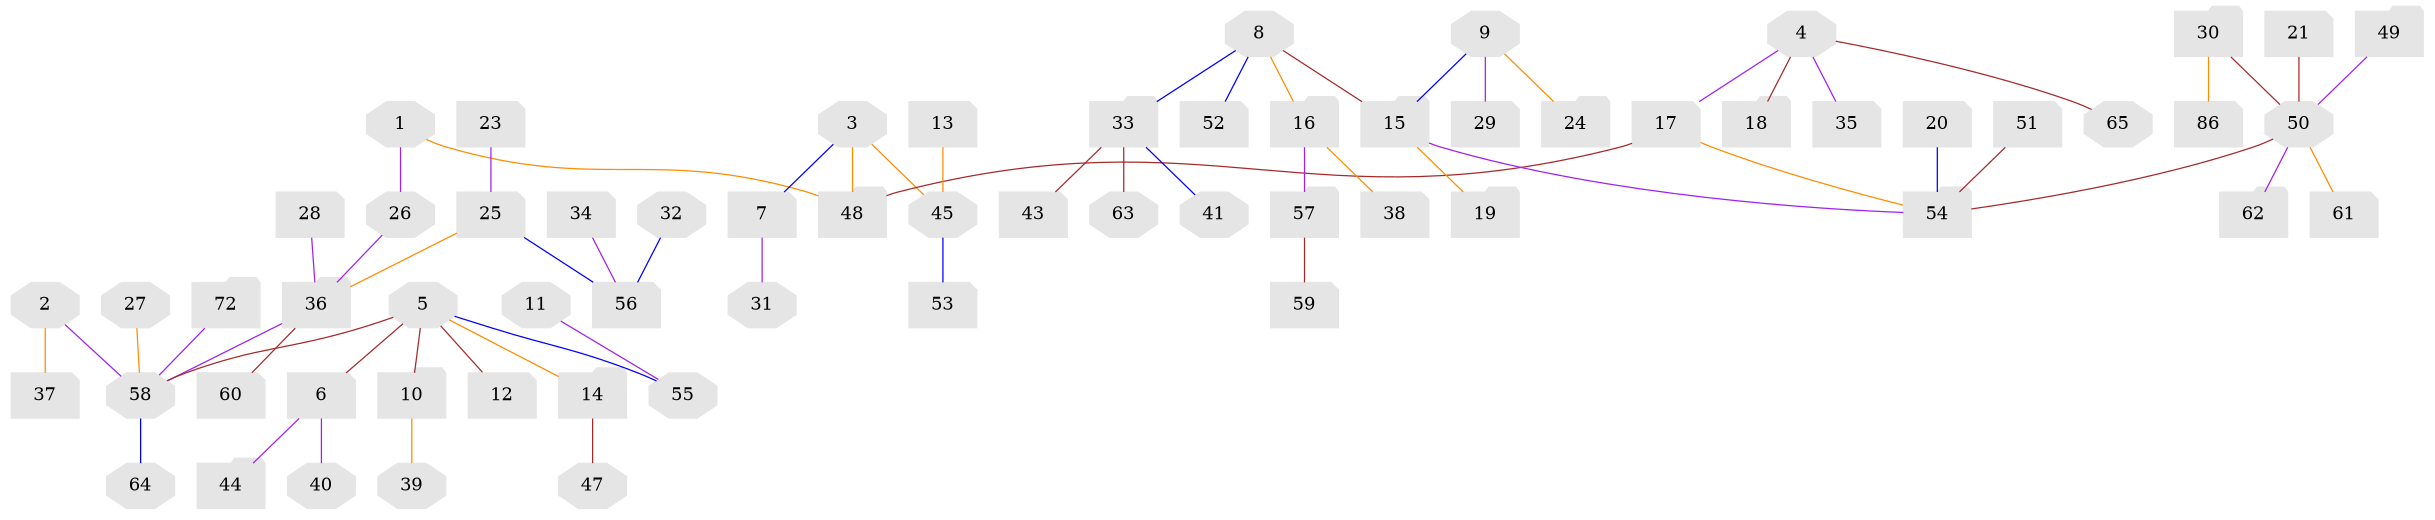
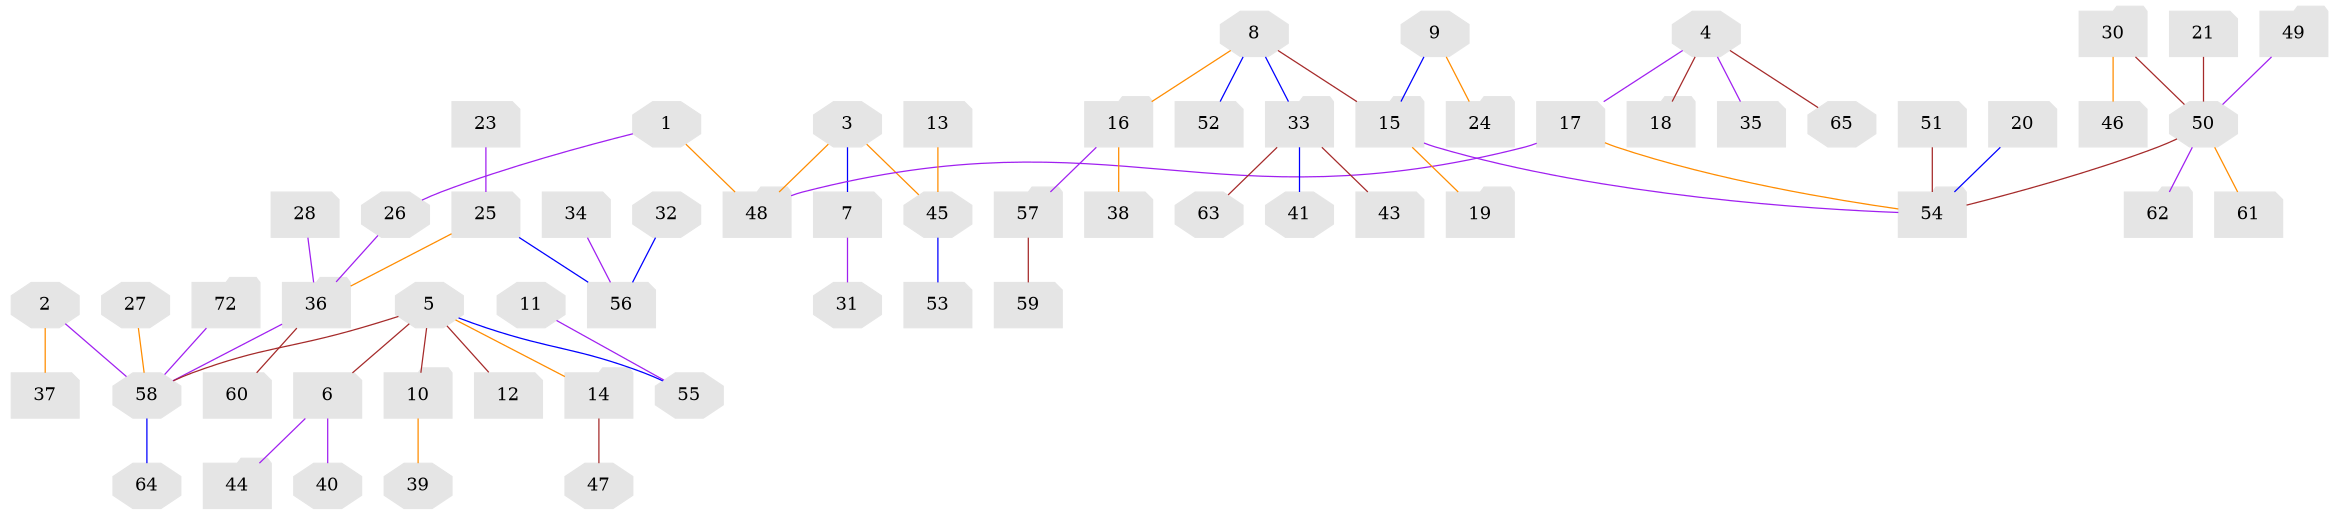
(1485, 124) -> none
(2209, 124) -> (2113, 124)
(1259, 170) -> (1164, 170)
